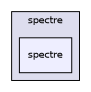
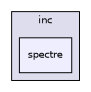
(46, 21) -> (46, 21)
